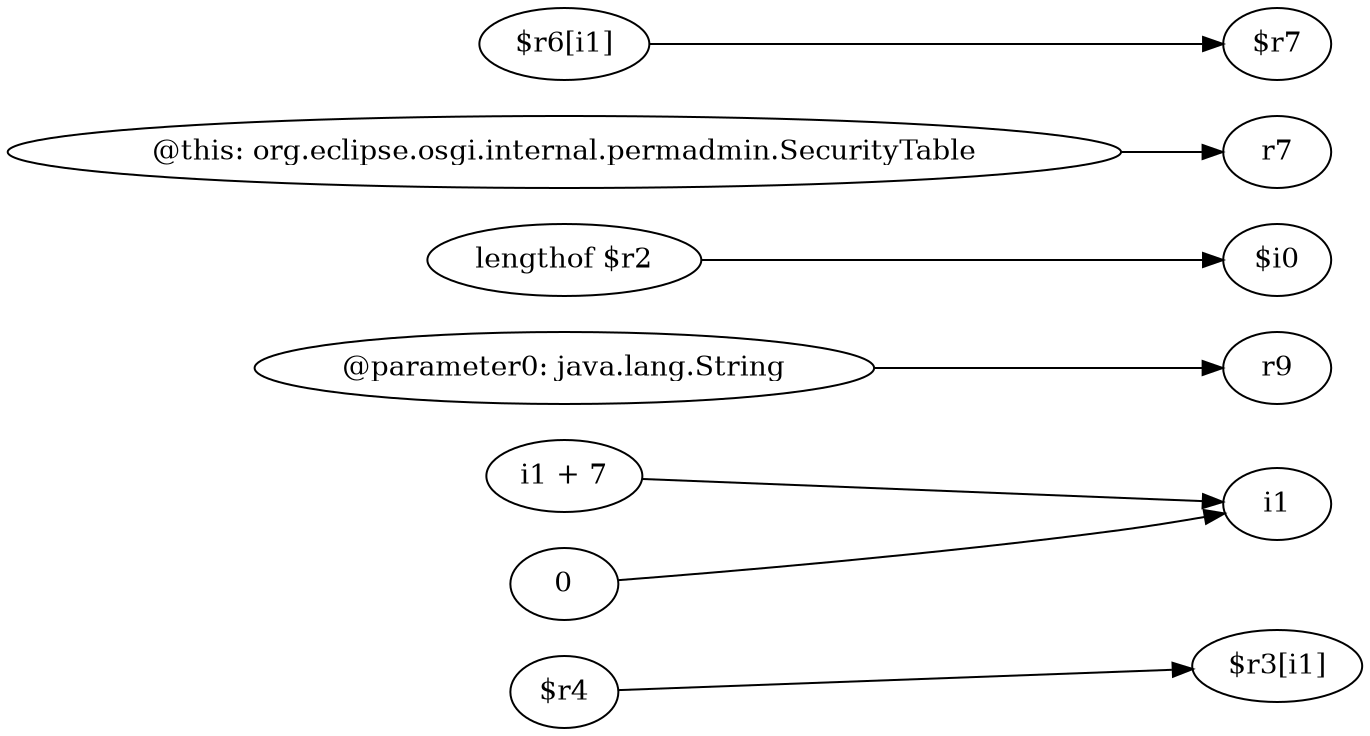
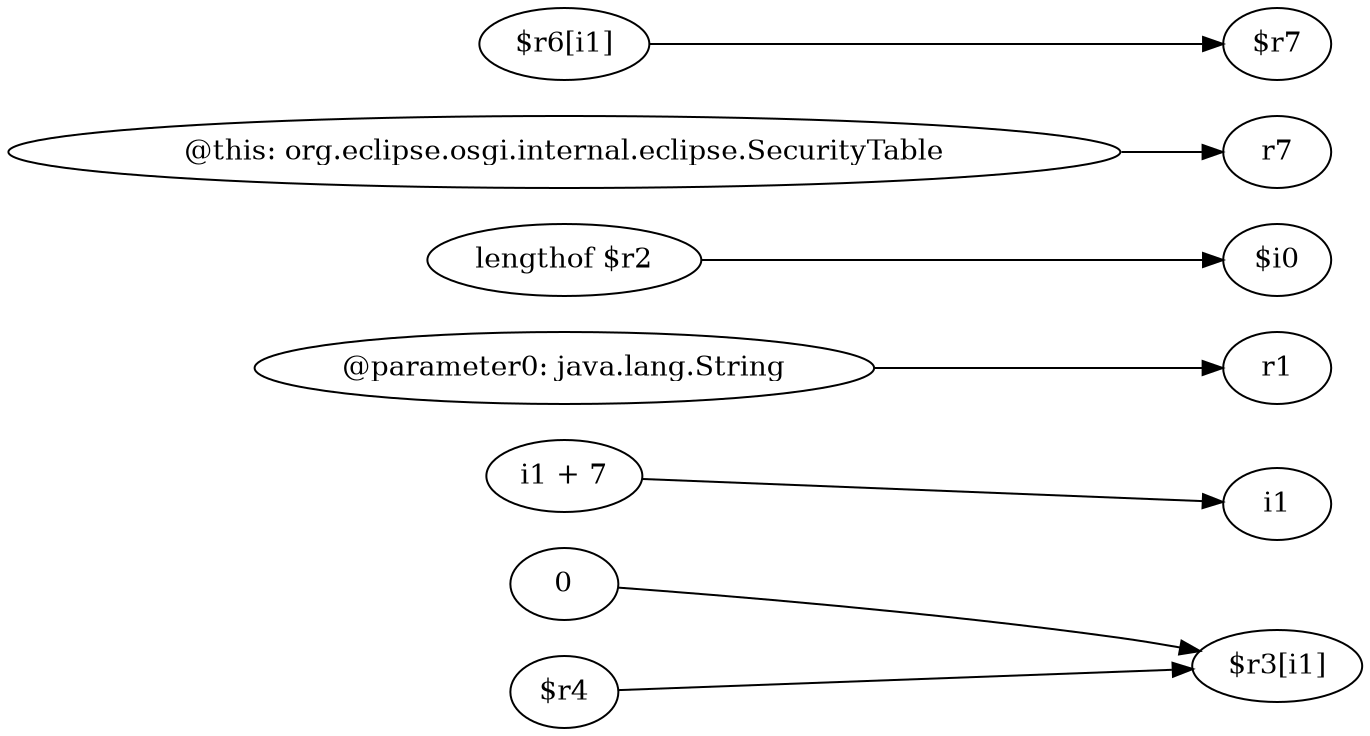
(564, 152) -> (564, 152)
(1277, 368) -> (1277, 368)
(912, 554) -> (900, 612)
